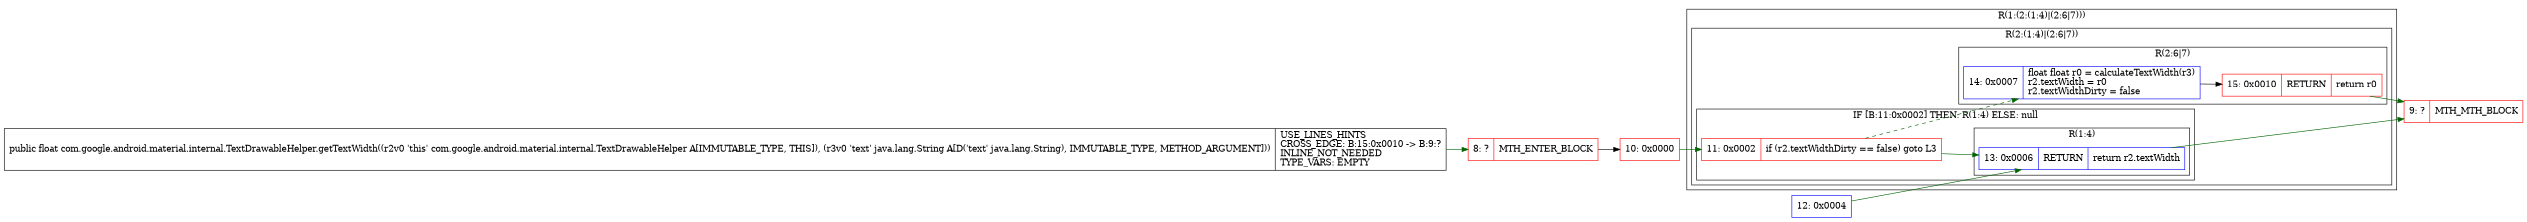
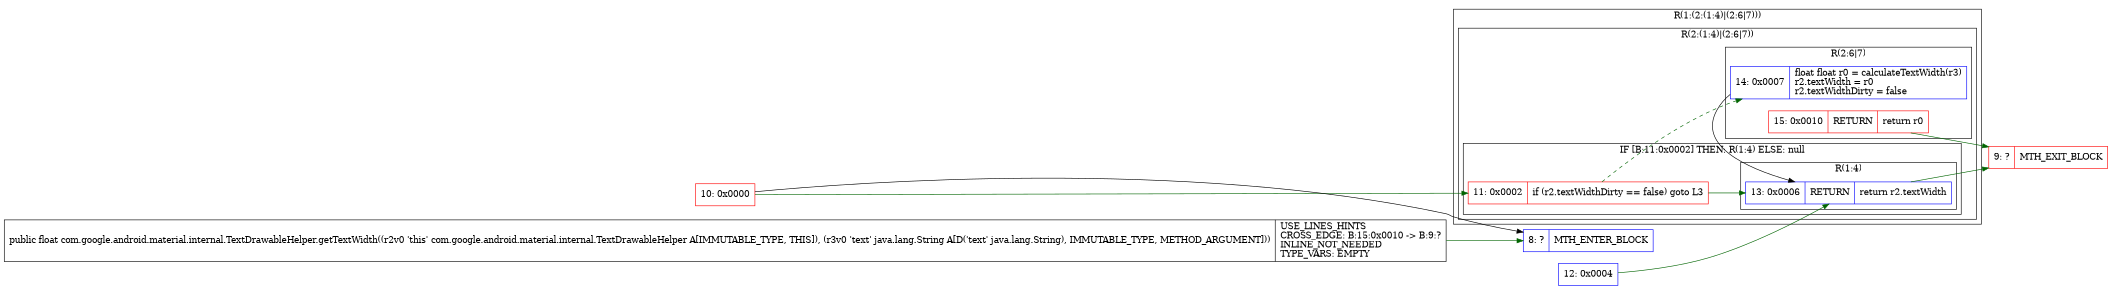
(2208, 84) -> (1727, 152)
(2476, 111) -> (2061, 157)
(1533, 149) -> (1588, 241)
(1606, 149) -> (1138, 180)
